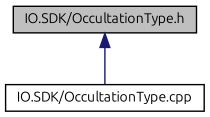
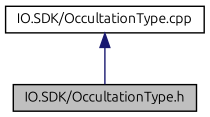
(105, 66) -> (105, 66)
